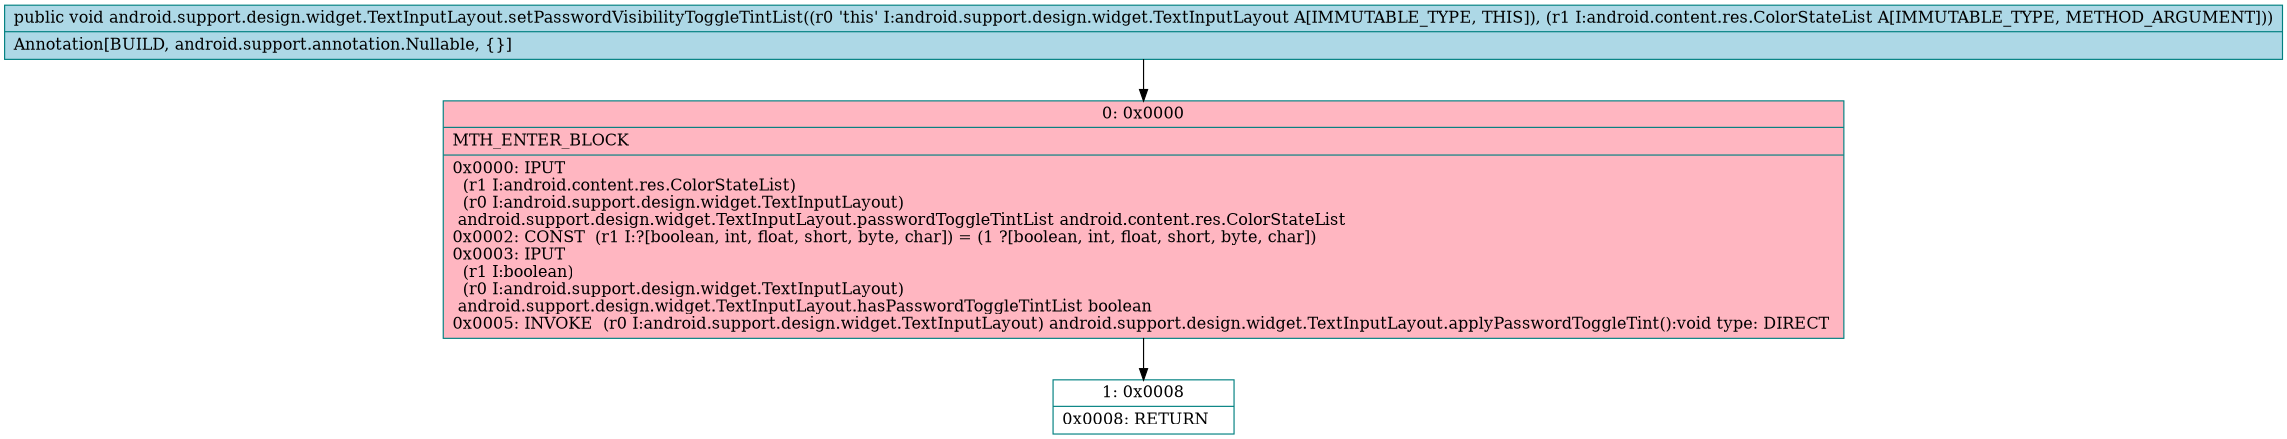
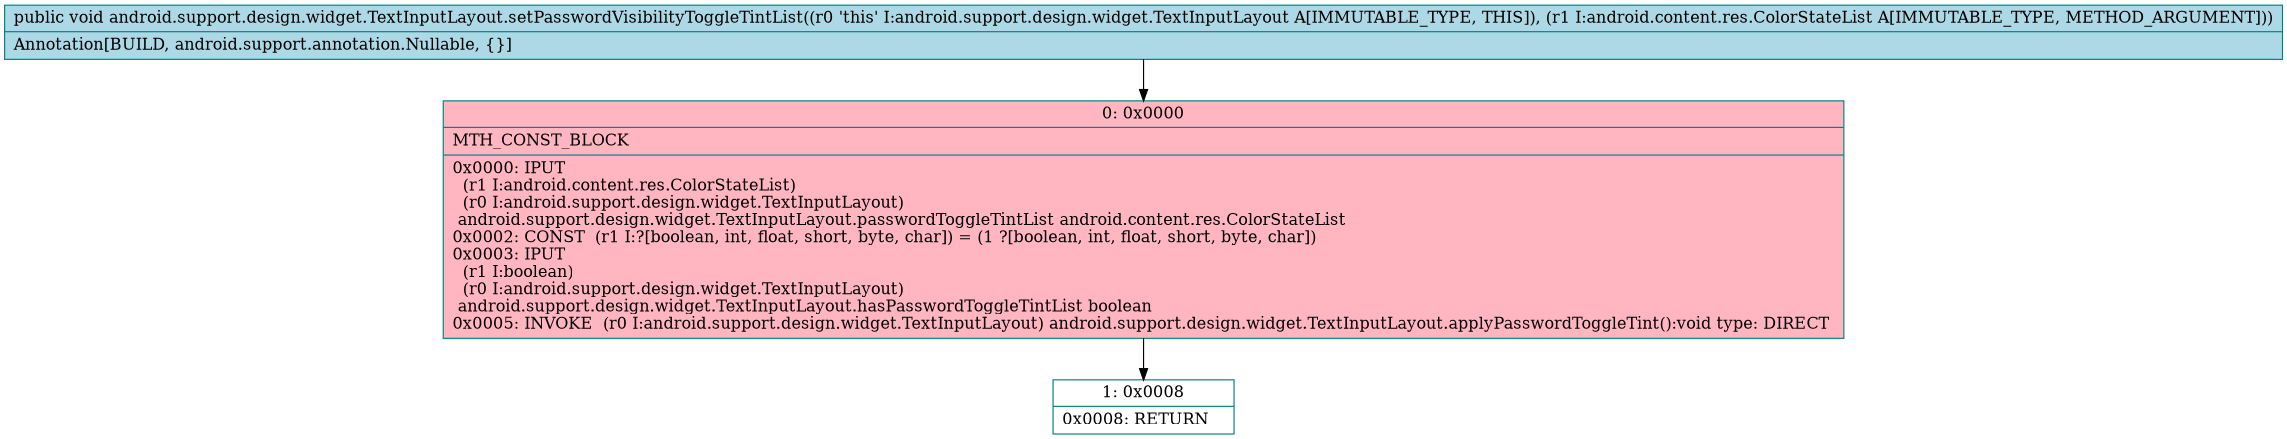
(541, 141) -> (541, 141)
